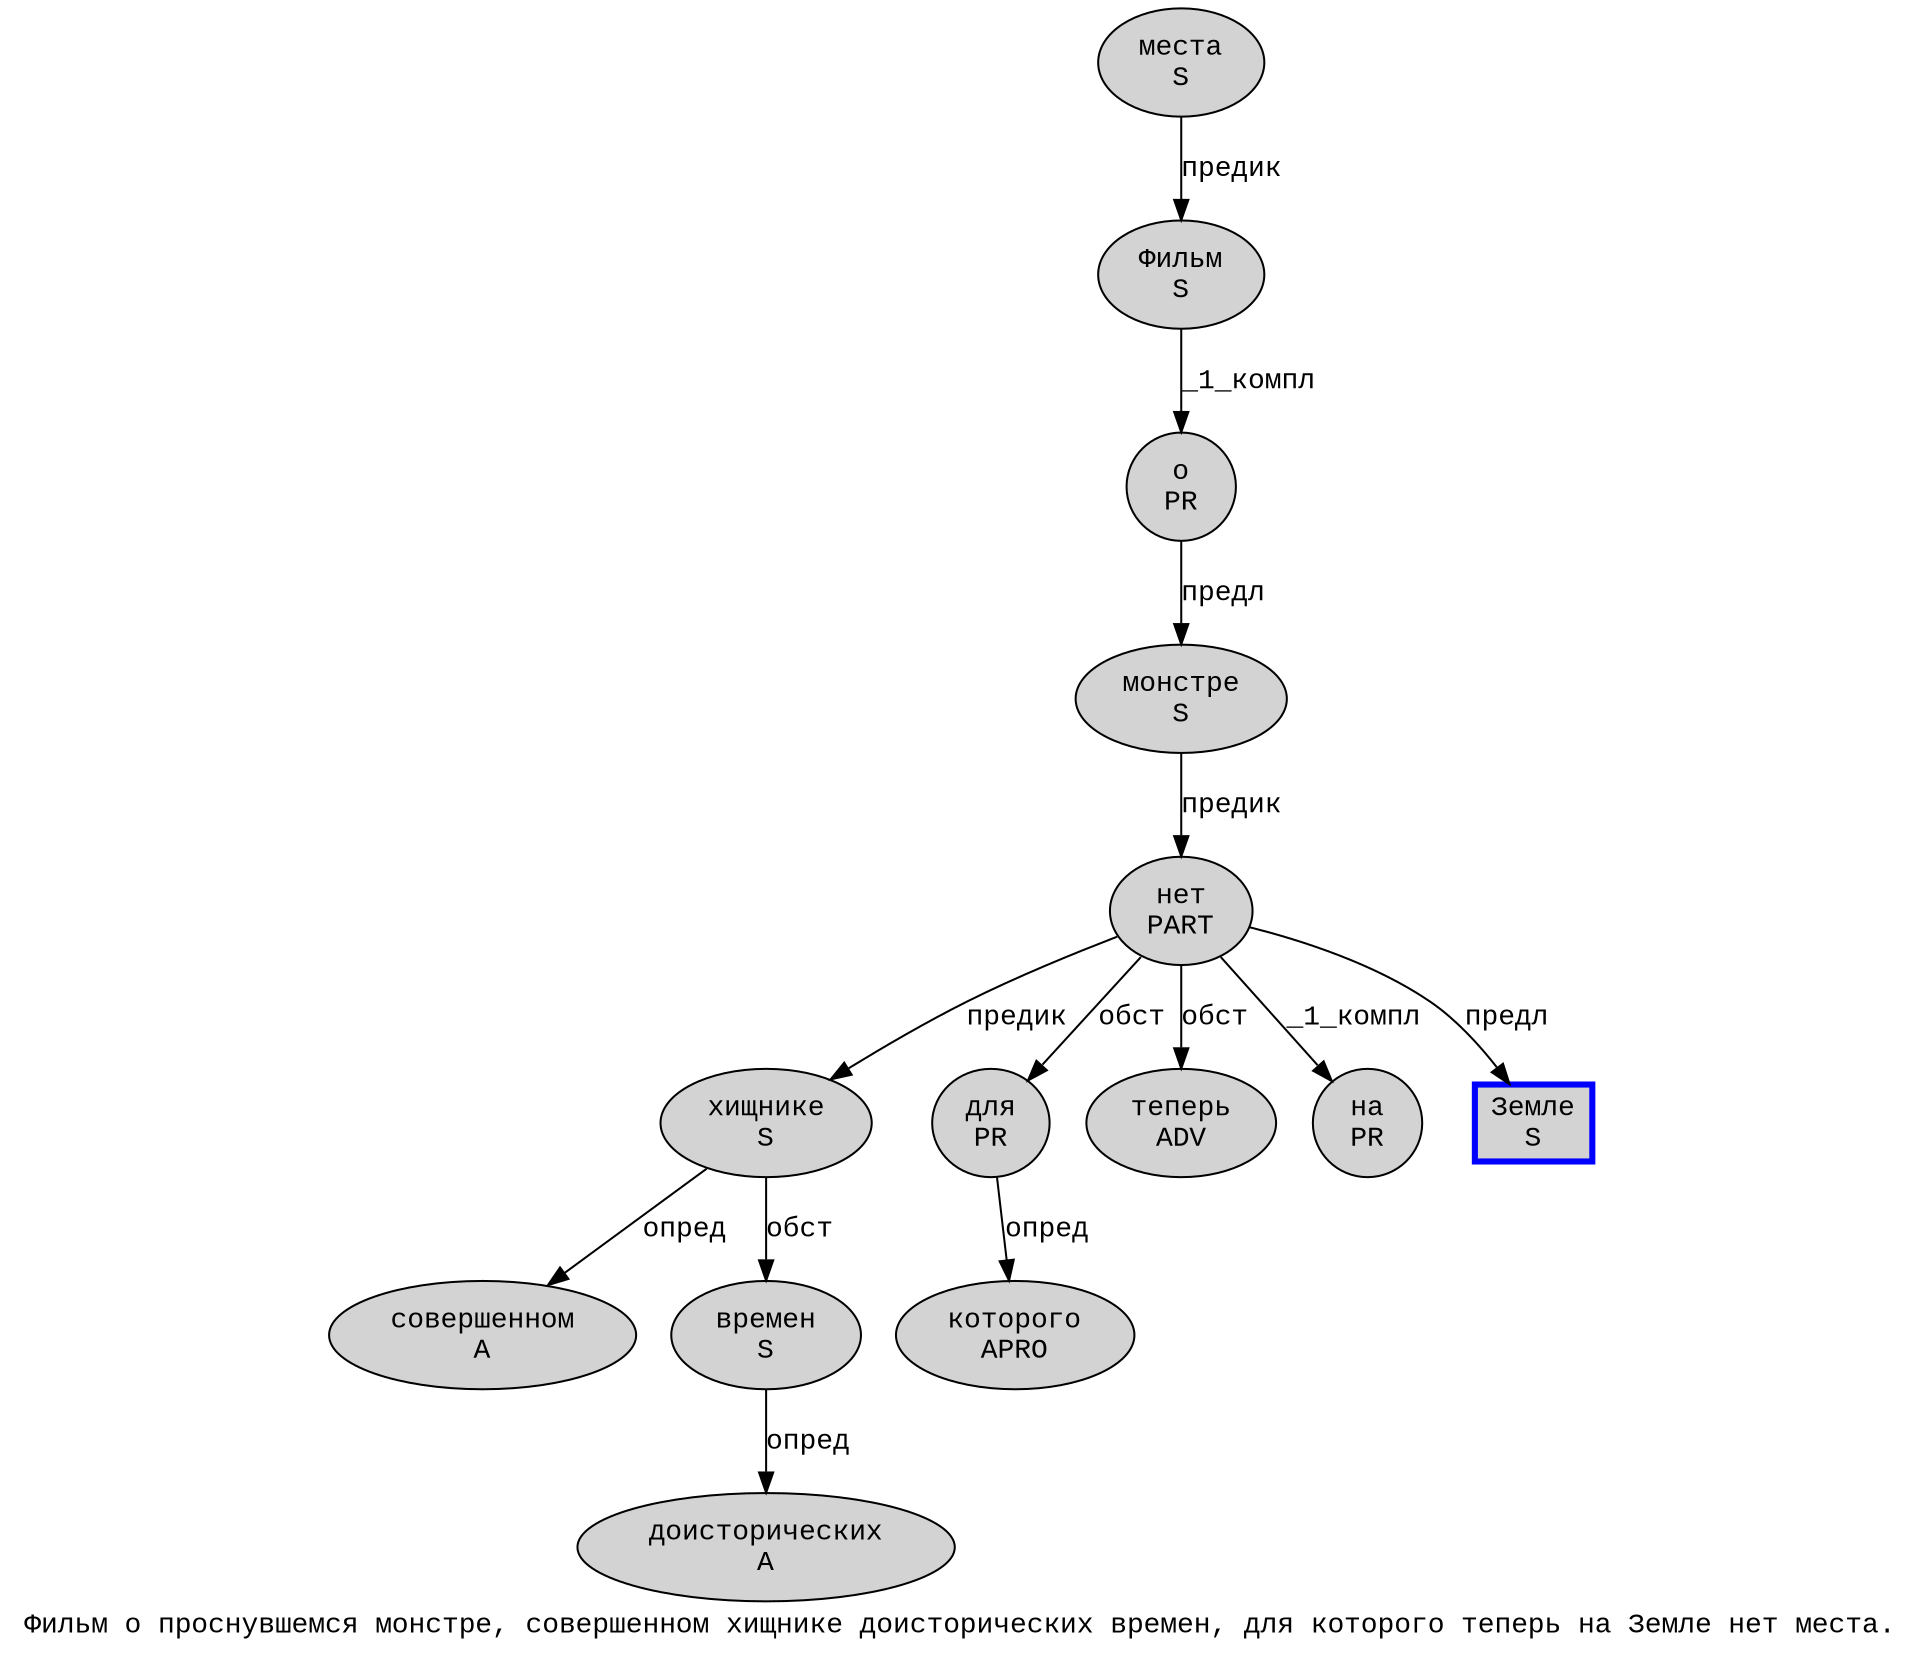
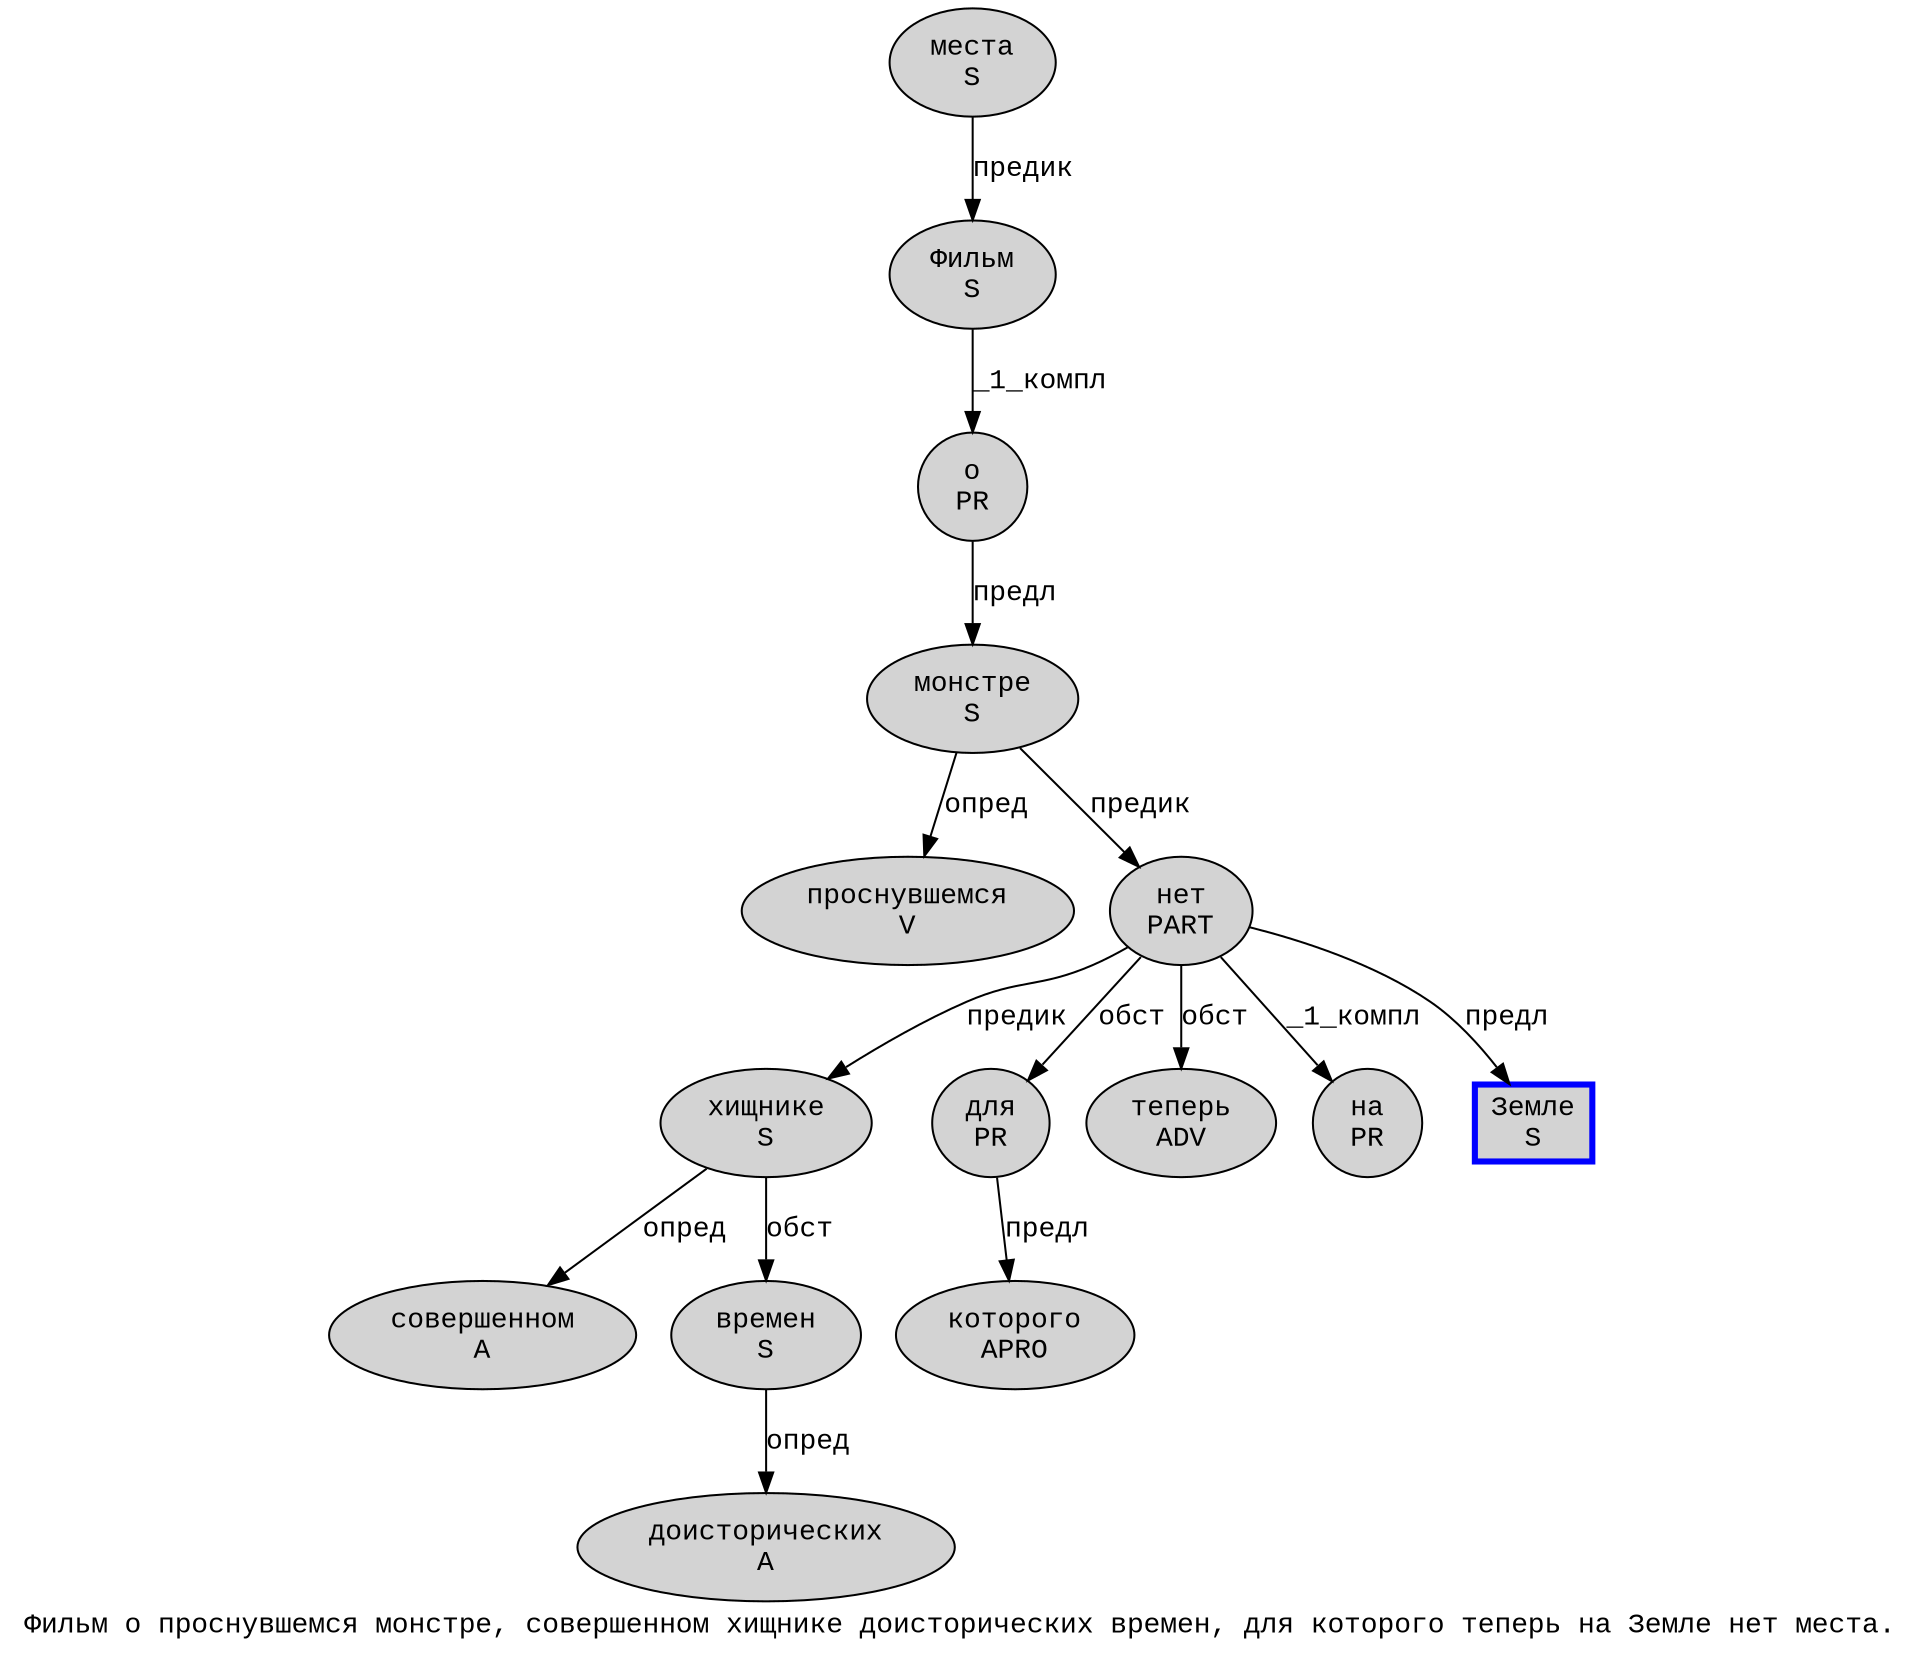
none -> (908, 911)
(1048, 1229) -> (1048, 1229)
